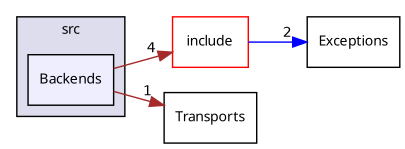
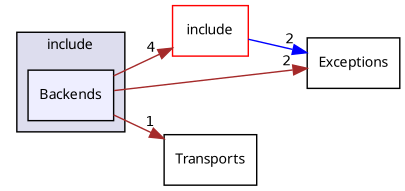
(71, 30) -> (71, 46)
none -> (203, 80)
